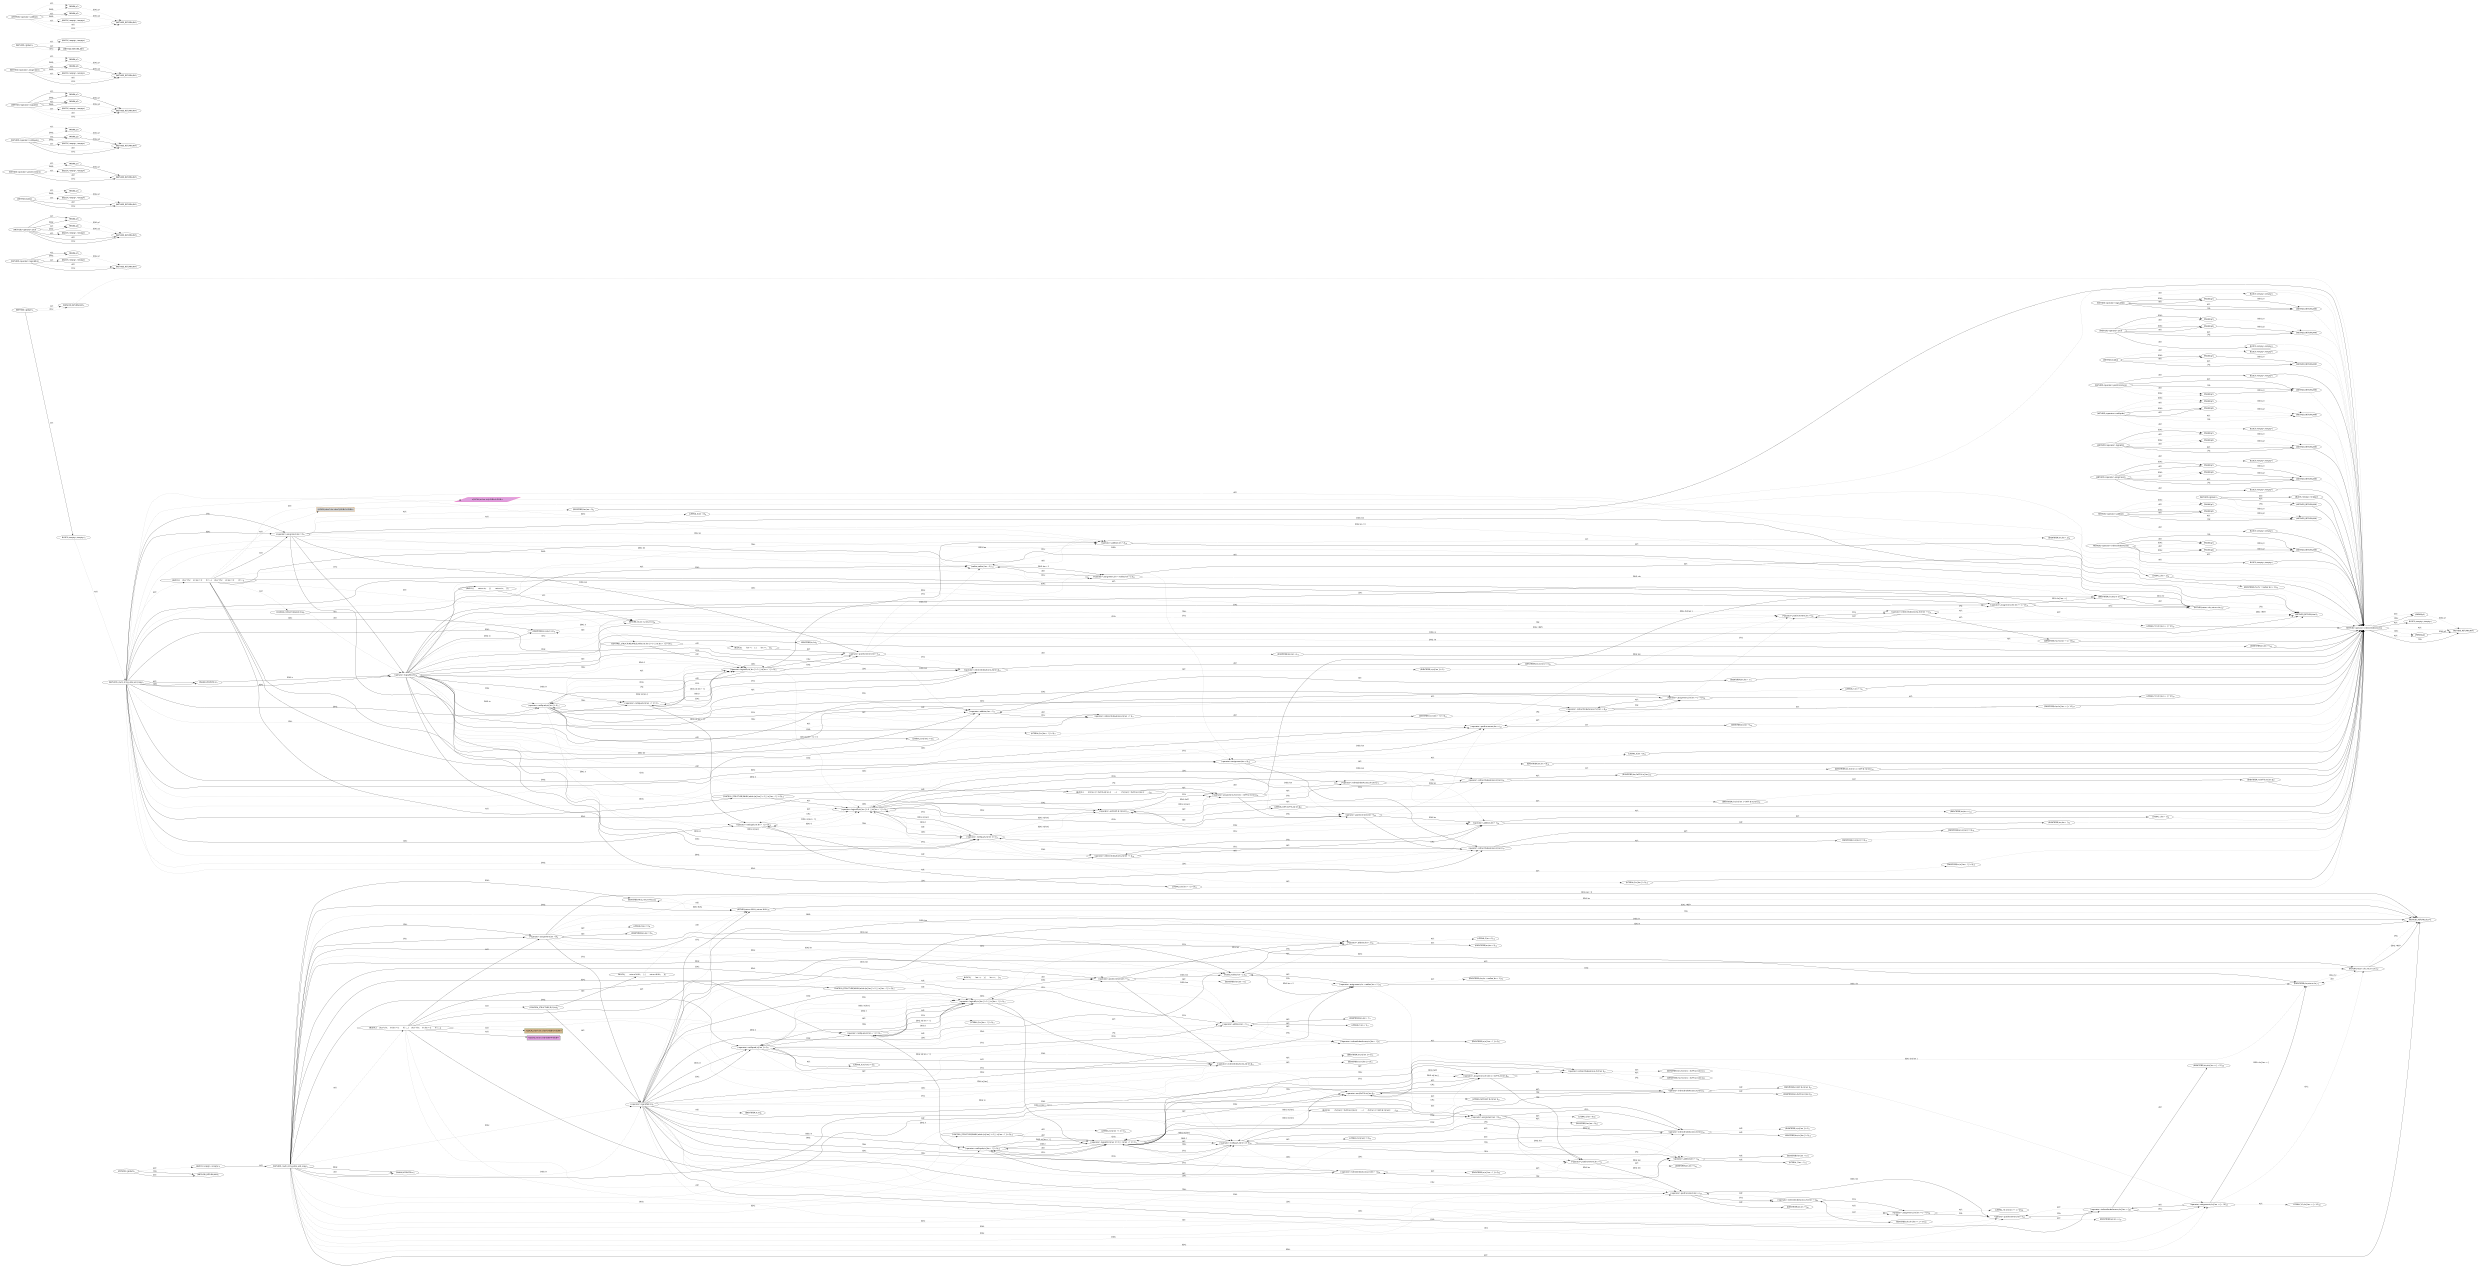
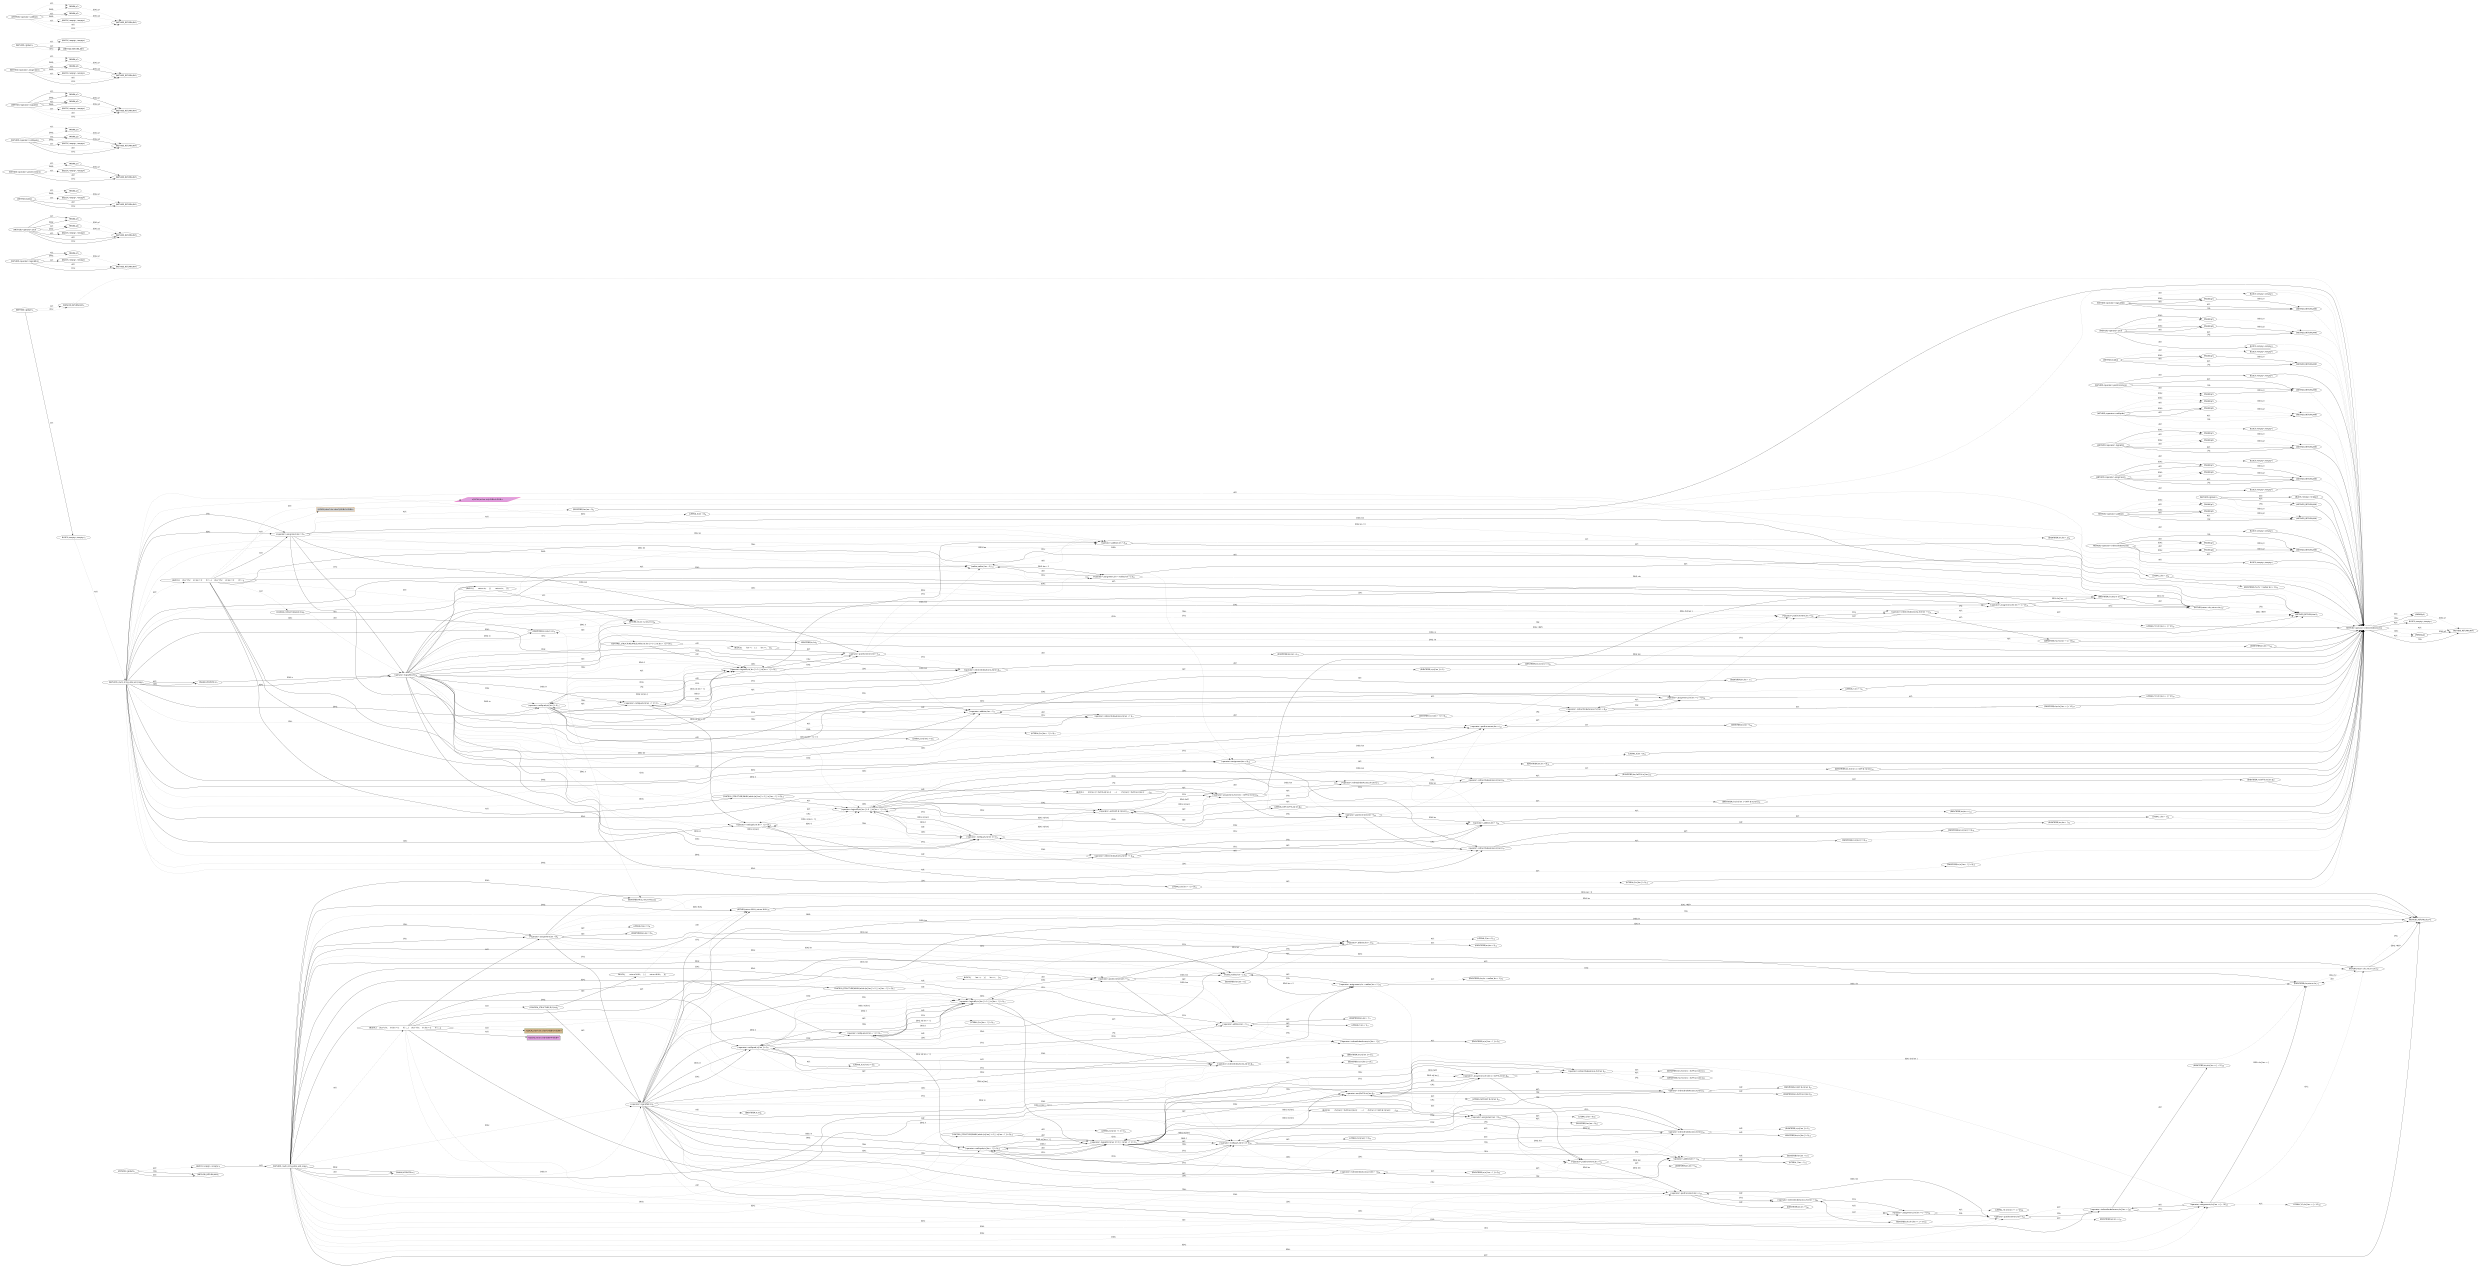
(698, 905) -> (590, 765)
